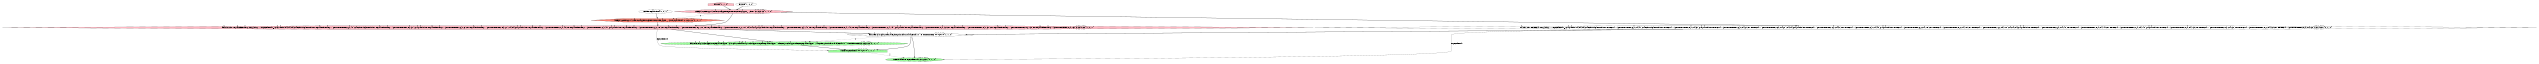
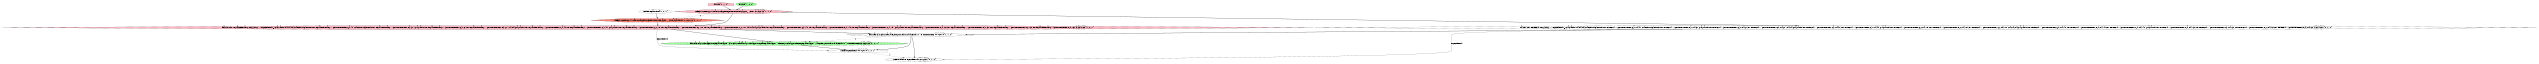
(746, 4) -> (746, 4)
(858, 51) -> (858, 51)
(914, 60) -> (914, 60)
